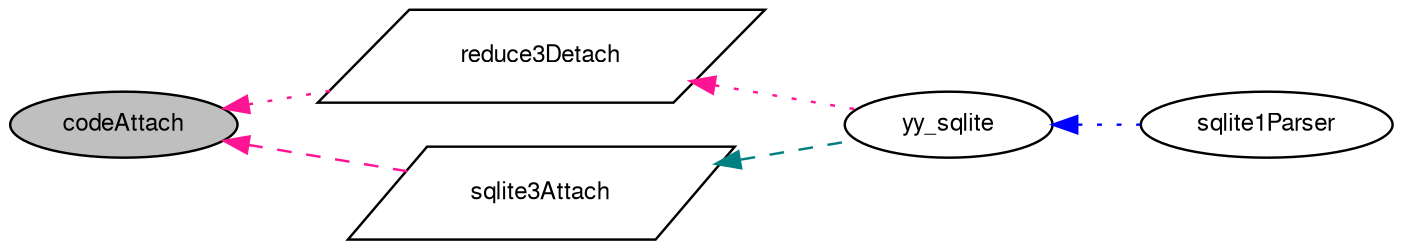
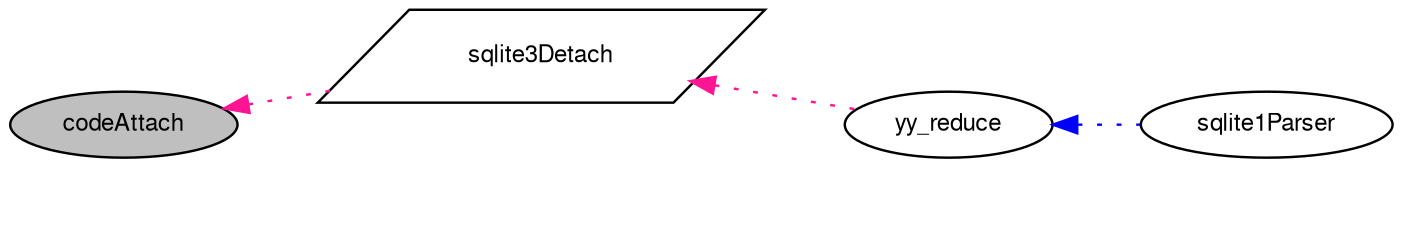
(541, 56) -> (541, 56)
(949, 125) -> (949, 125)
(541, 193) -> none
